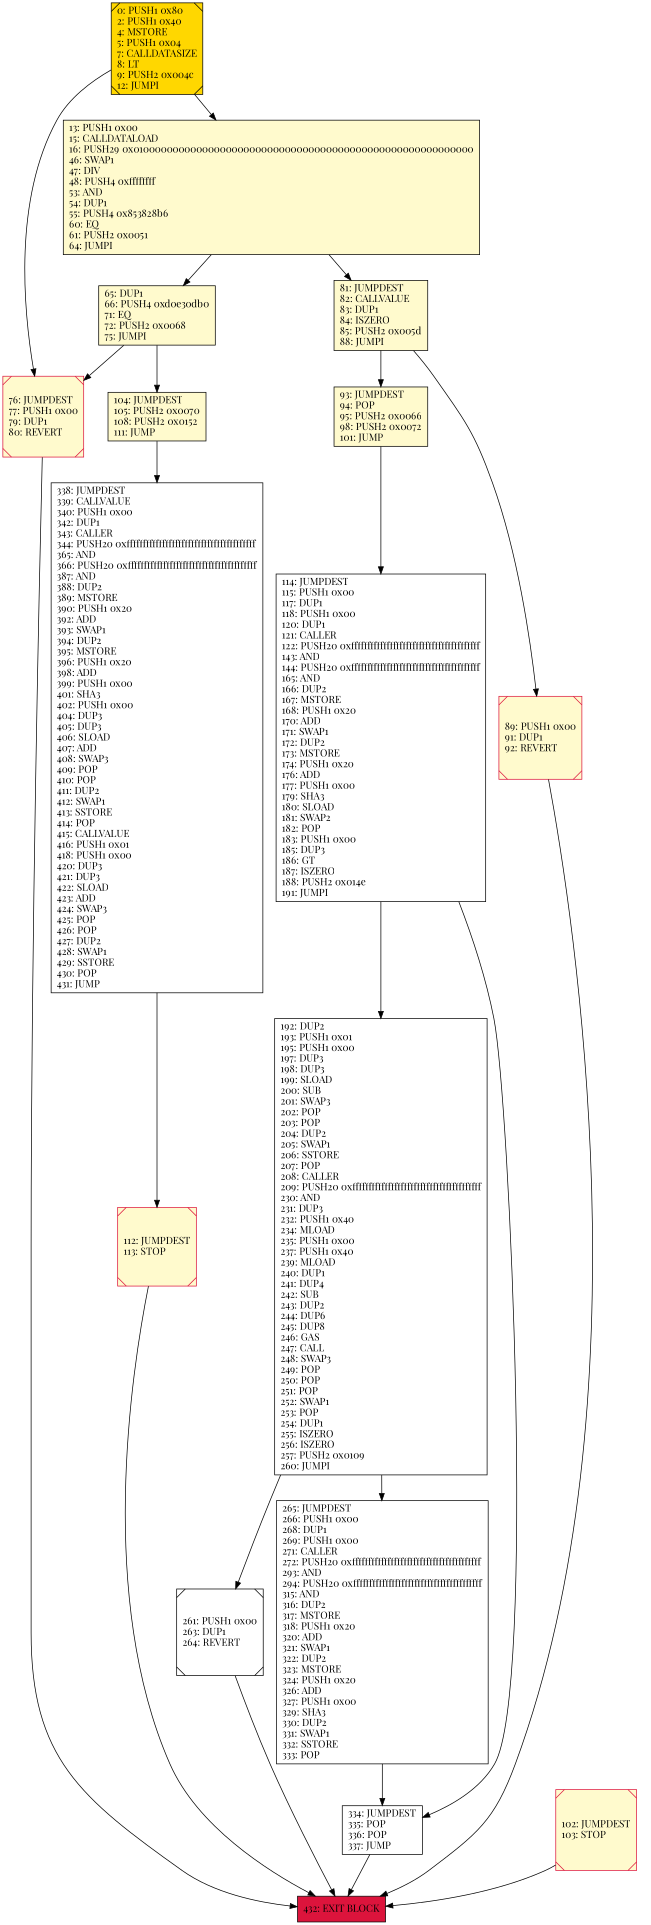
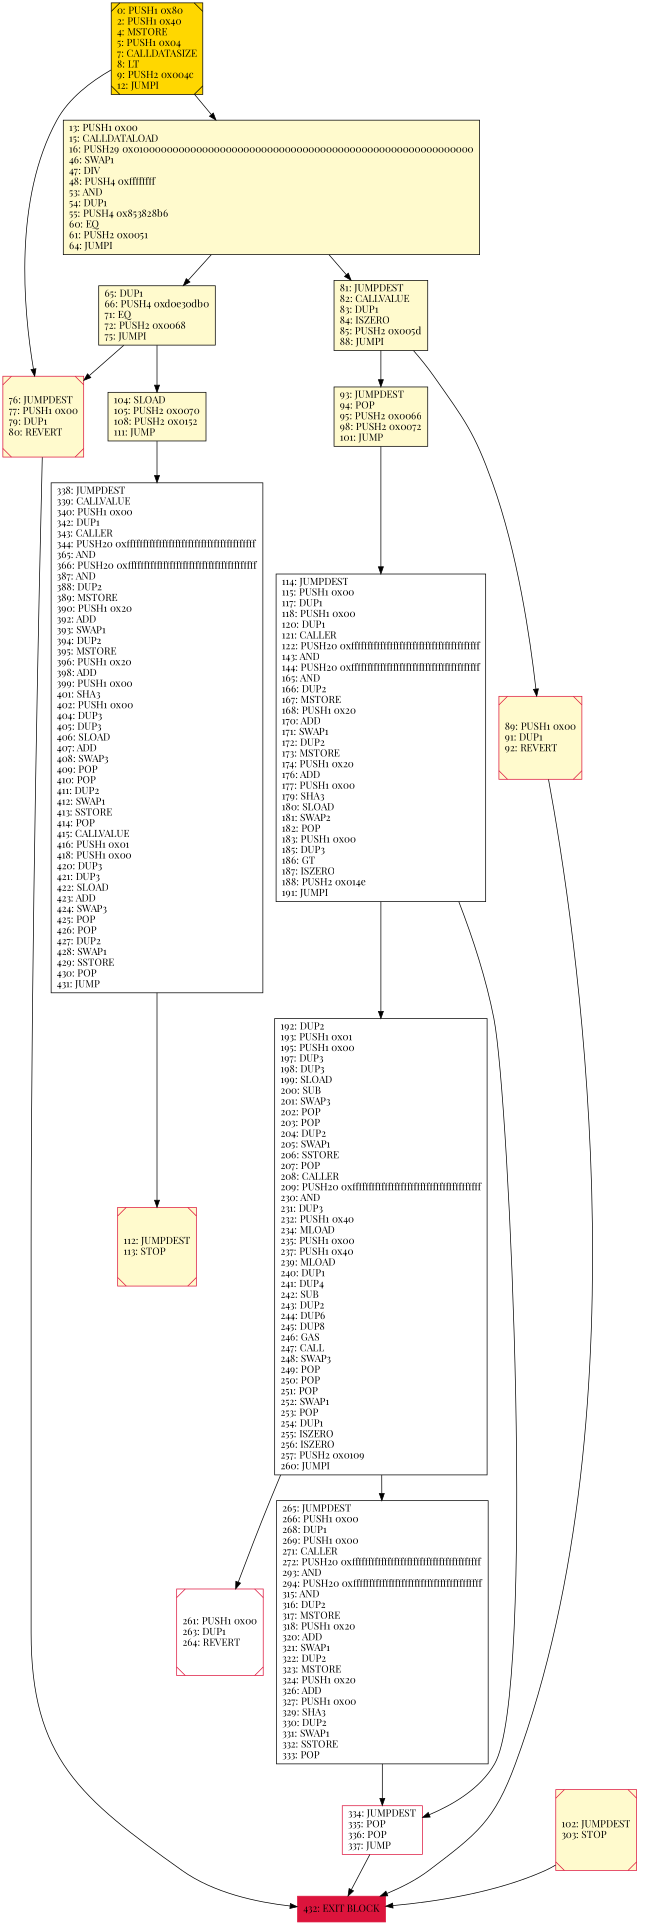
(157, 417) -> (157, 417)
(133, 1623) -> none
(220, 1632) -> (220, 1632)
(279, 1785) -> none
(382, 1830) -> (382, 1830)
(596, 1830) -> (596, 1830)
(342, 1909) -> (342, 1909)
